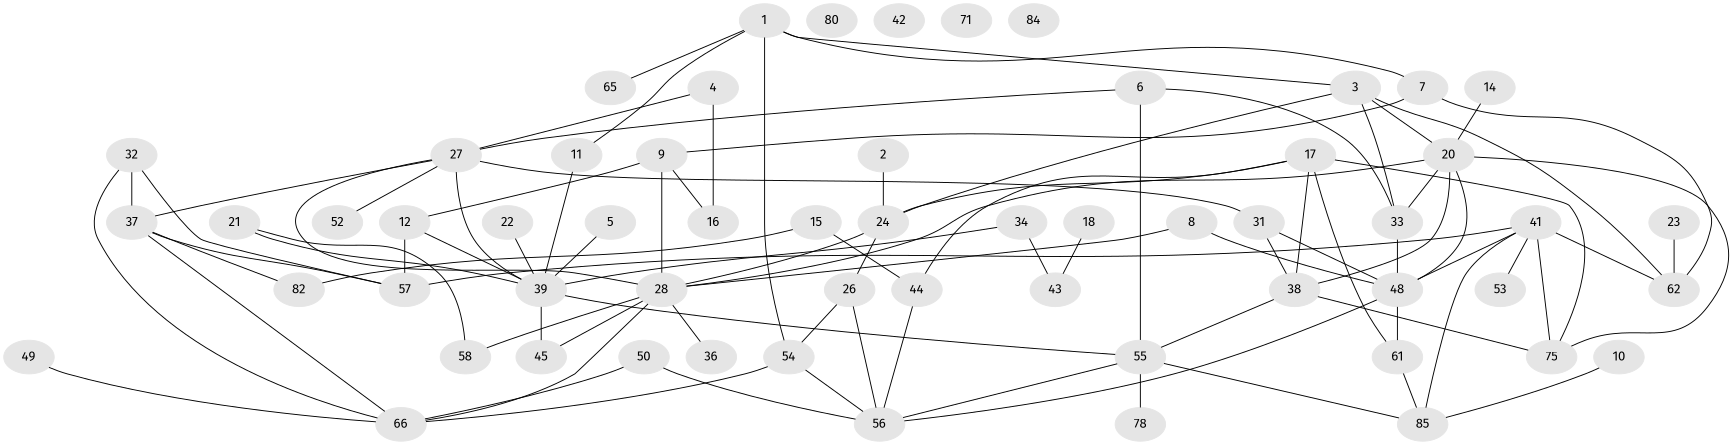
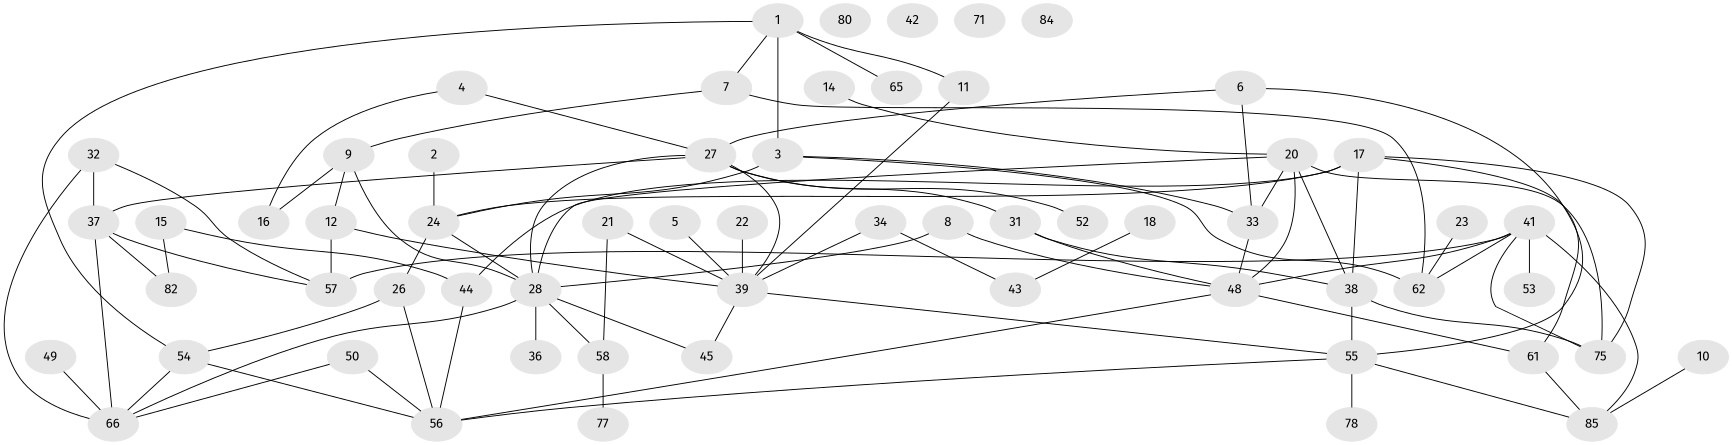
(1402, 121) -> none
none -> (603, 424)
